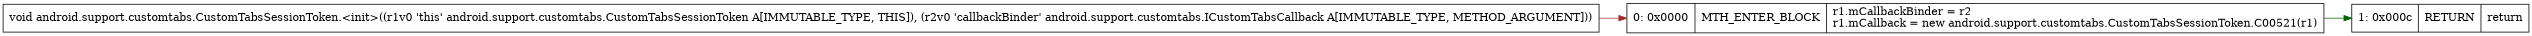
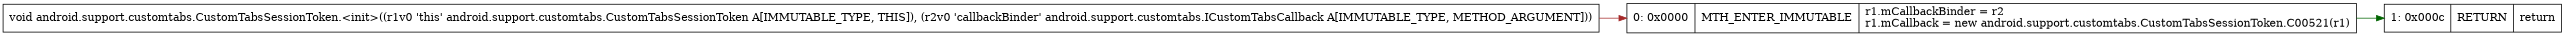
(1761, 18) -> (1777, 18)
